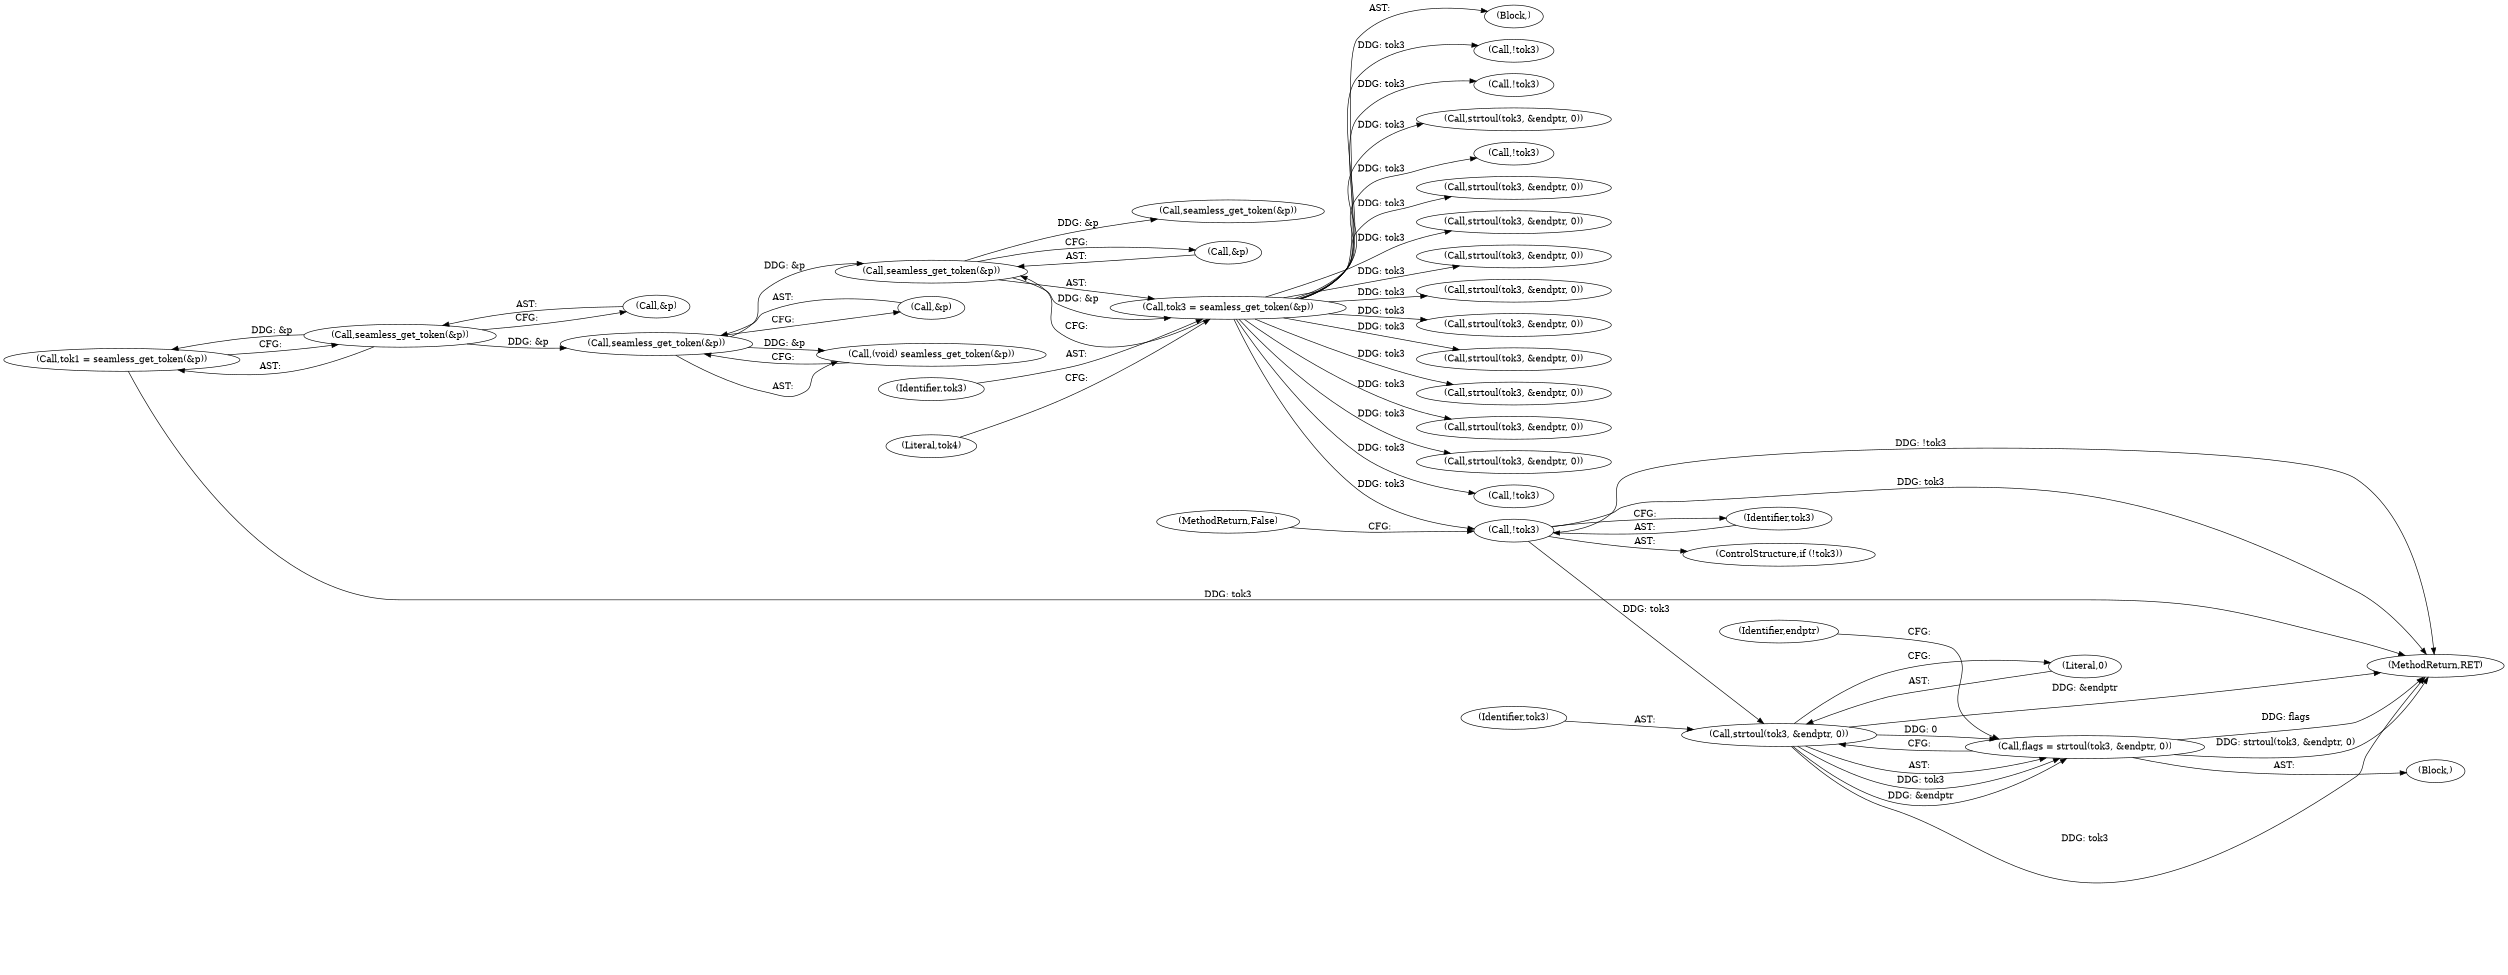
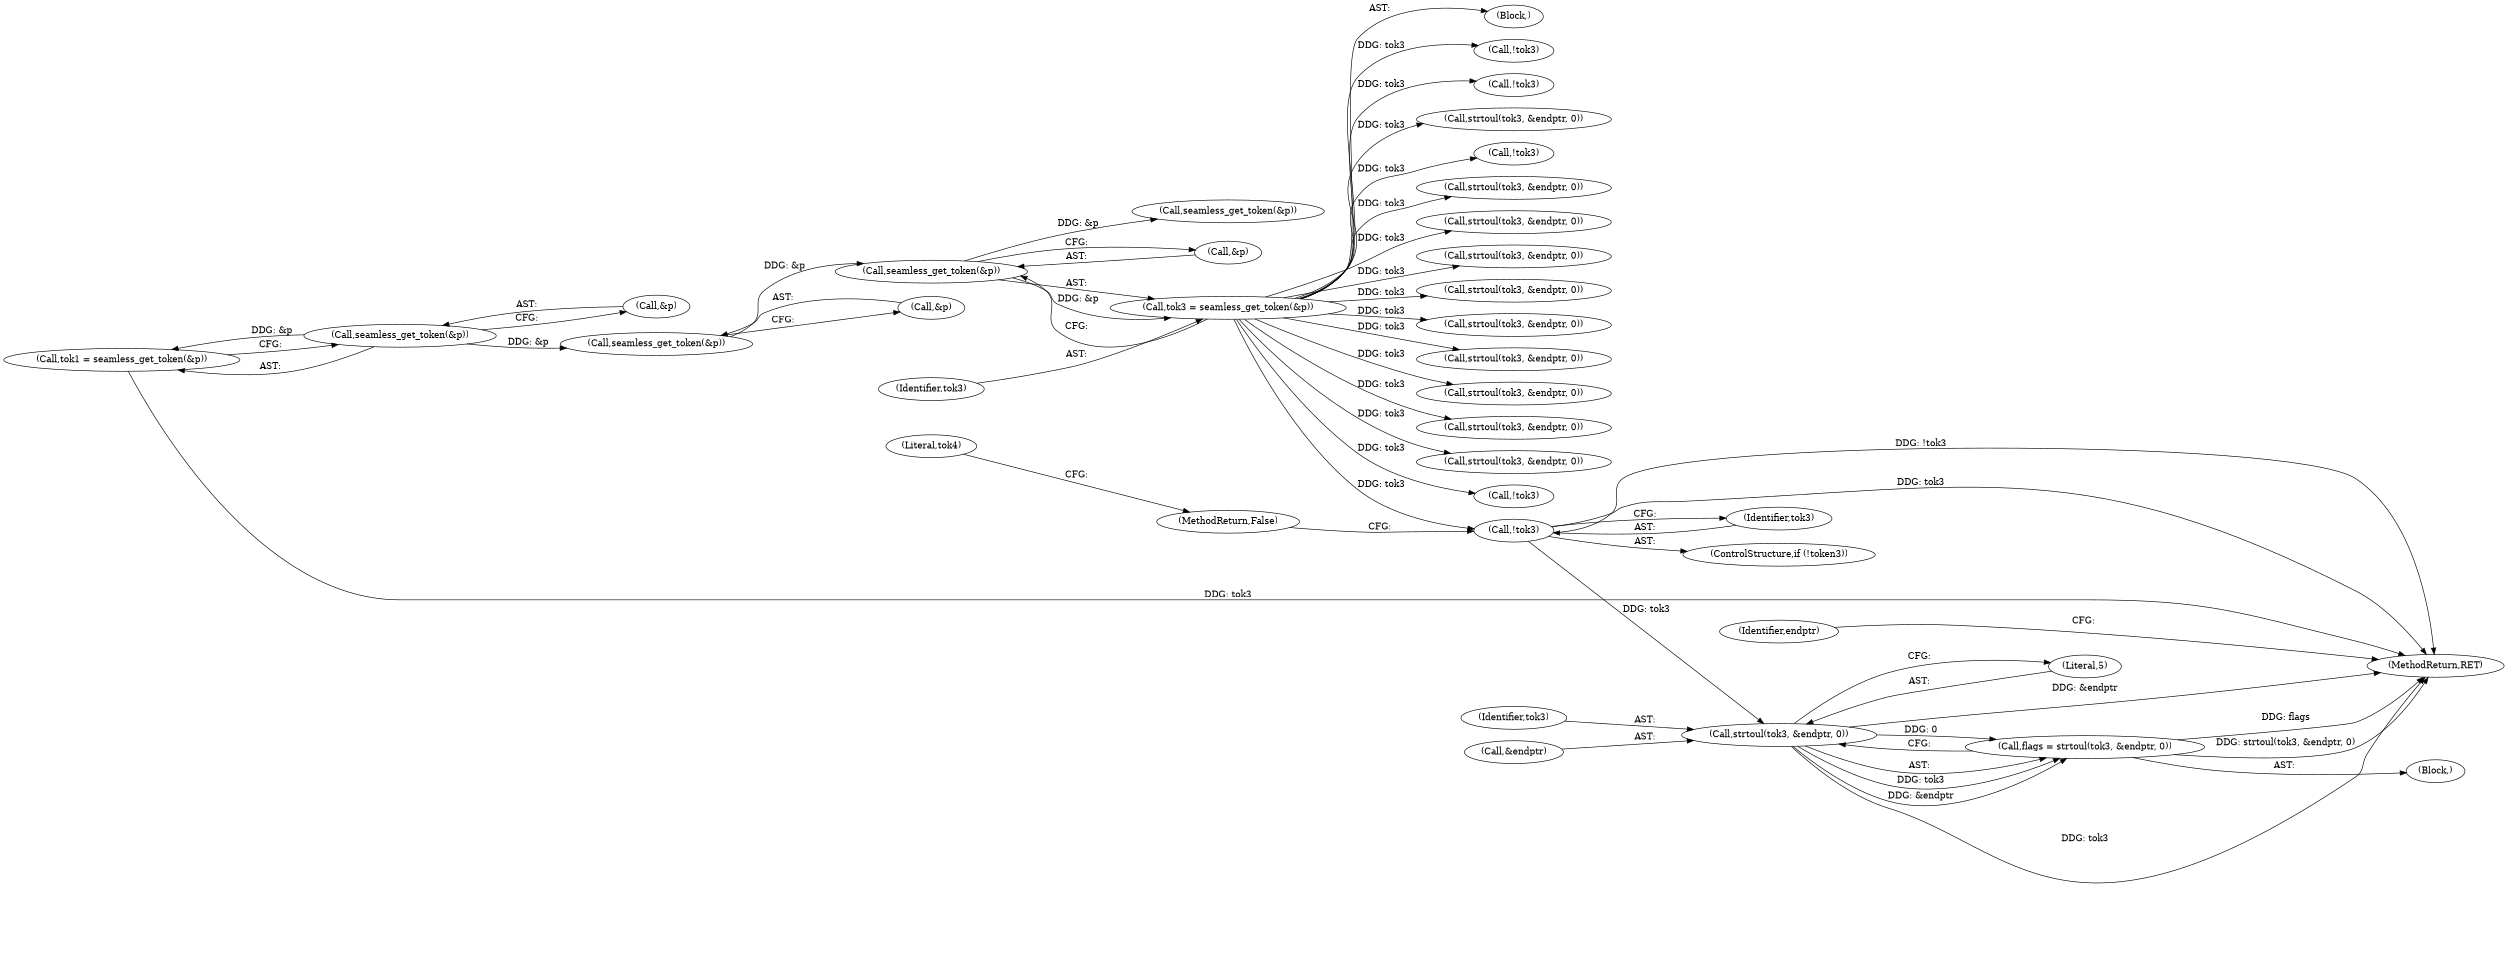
(931, 355) -> none
(1086, 388) -> (1073, 482)
(1779, 555) -> (1779, 555)
(1949, 647) -> (2104, 634)
(2085, 666) -> (2085, 666)
none -> (1514, 752)
